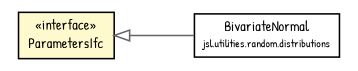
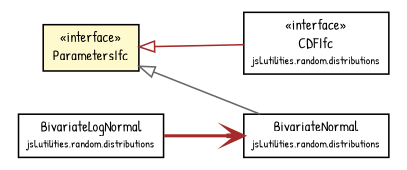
none -> (316, 43)
none -> (91, 136)
